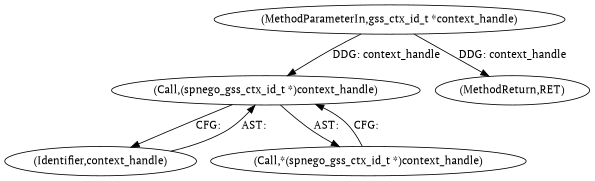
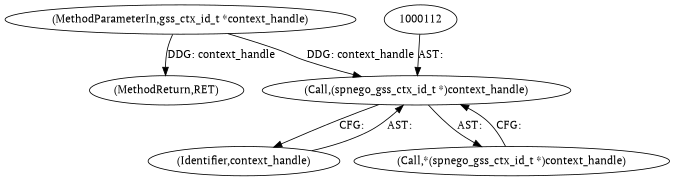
none -> (421, 20)
